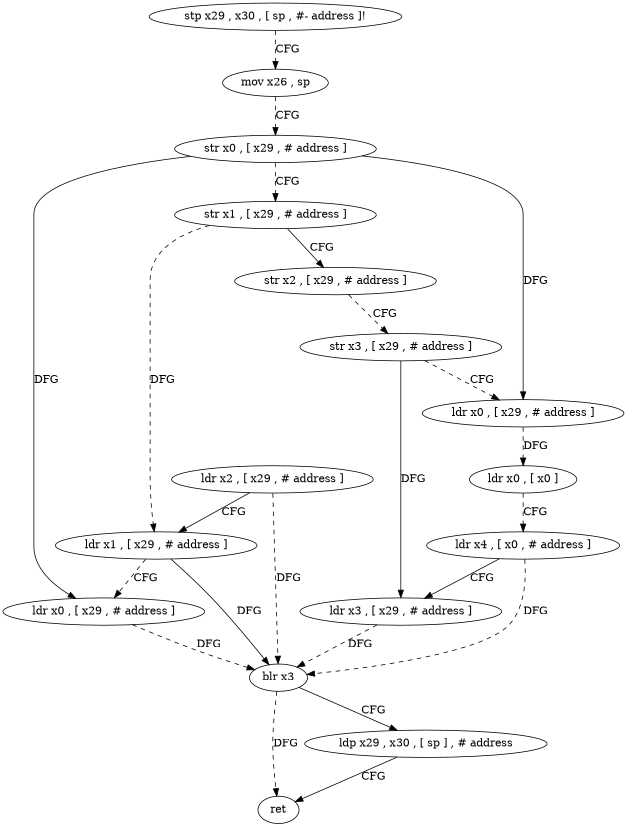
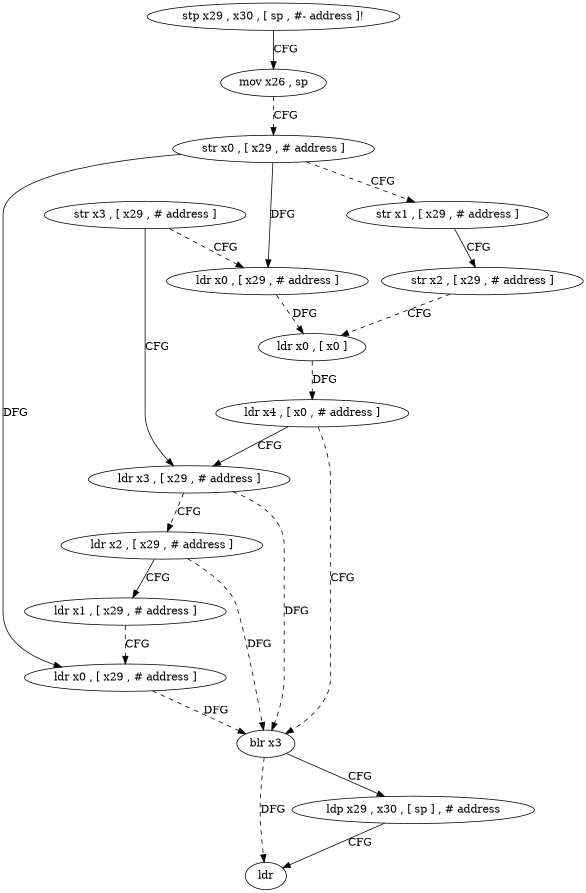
(275, 46) -> (274, 46)
(365, 311) -> (399, 313)
(150, 359) -> none
(413, 479) -> (157, 347)
none -> (177, 509)
(535, 512) -> (325, 380)
(220, 607) -> none
(536, 612) -> (343, 579)
(279, 810) -> (266, 876)
